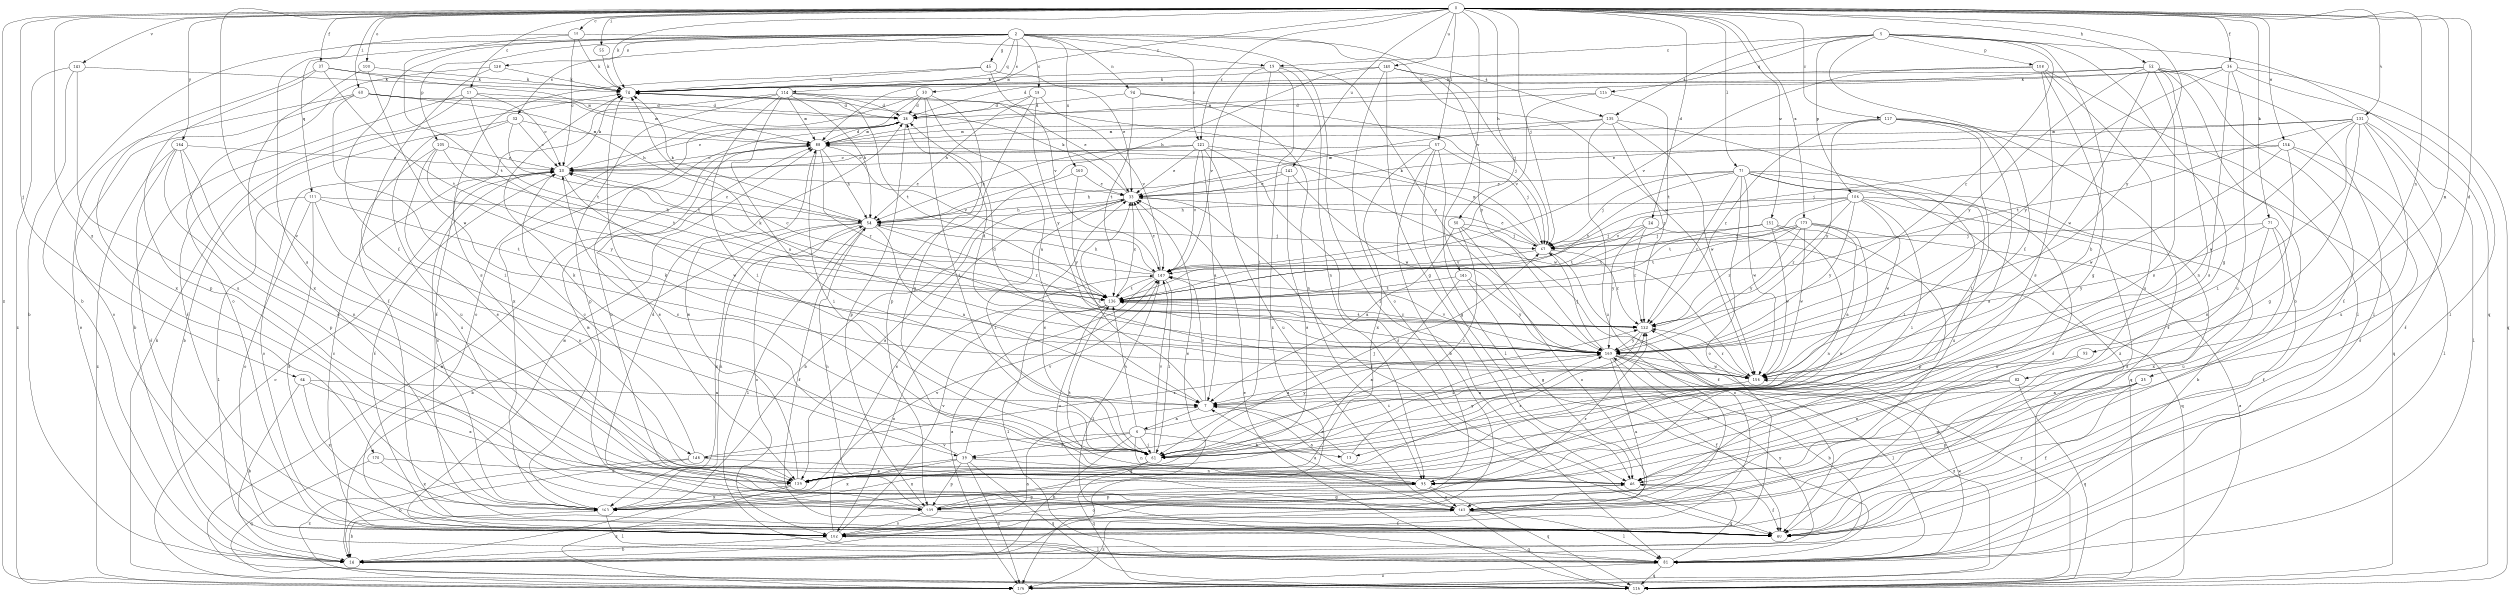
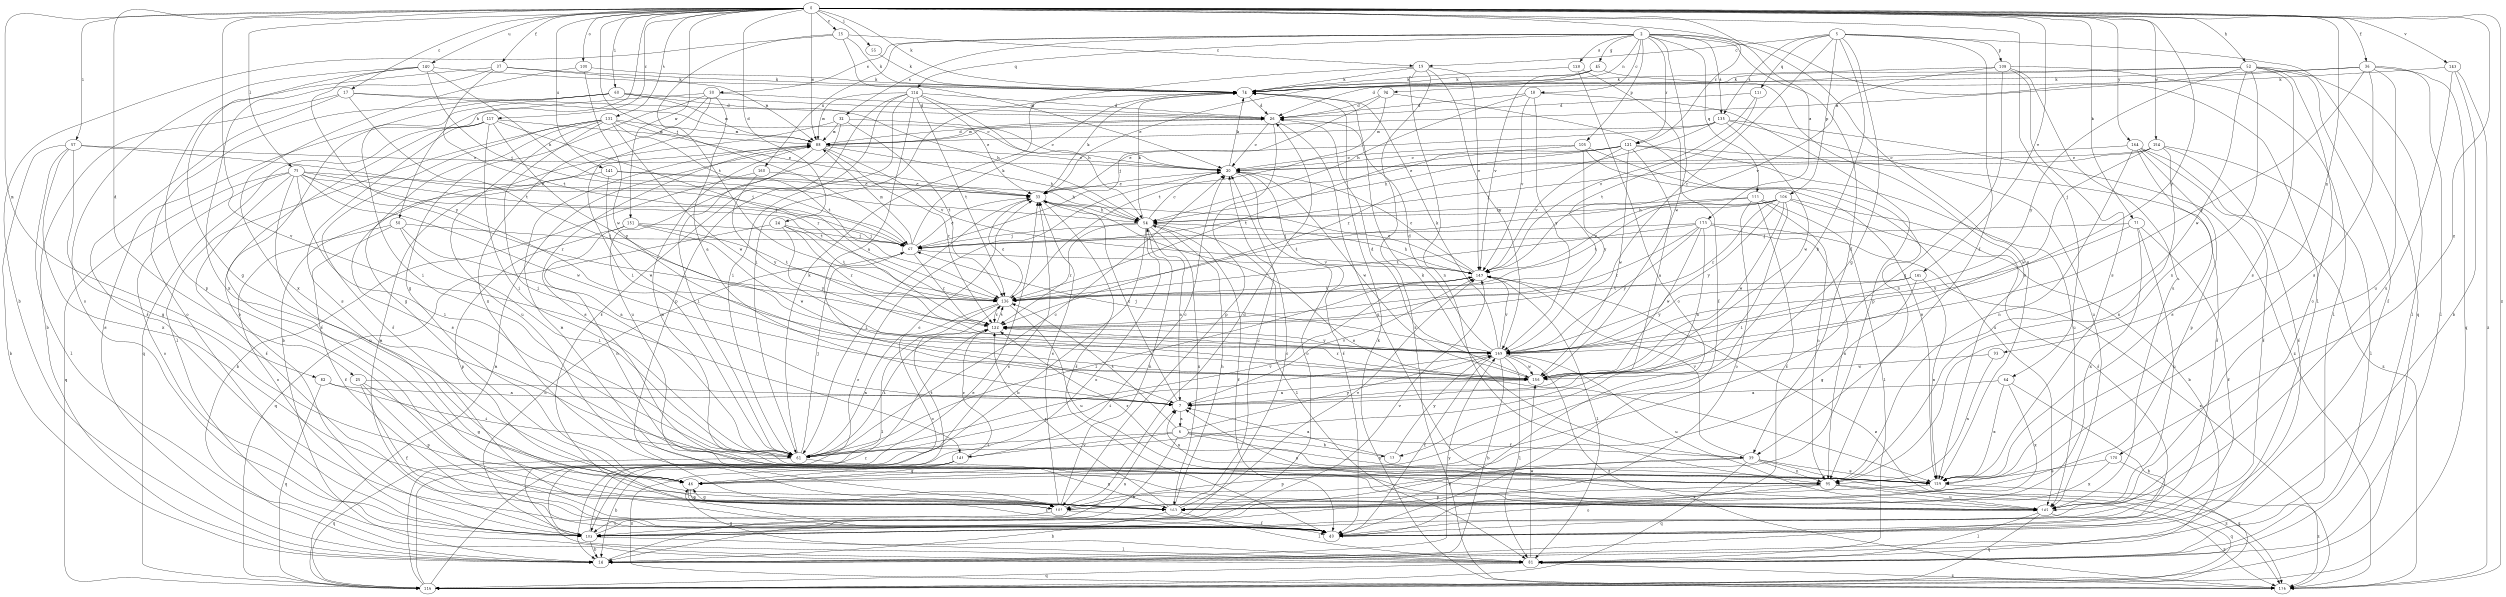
(1480, 273) -> (921, 353)
